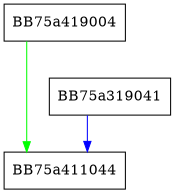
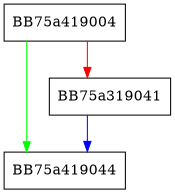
none -> (87, 54)
(65, 171) -> (65, 171)
